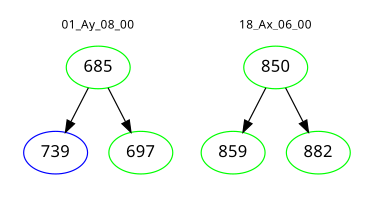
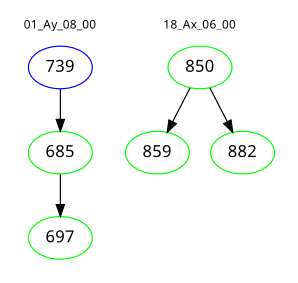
(80, 105) -> (60, 104)
